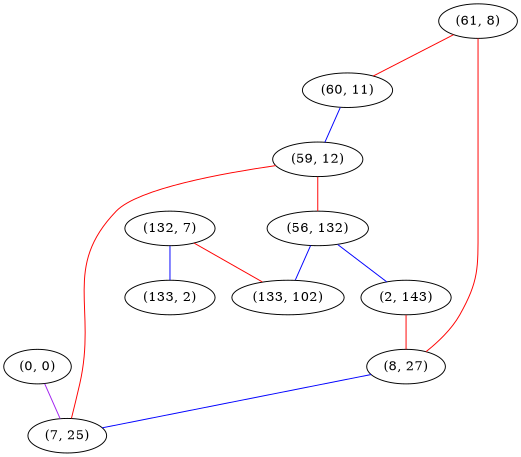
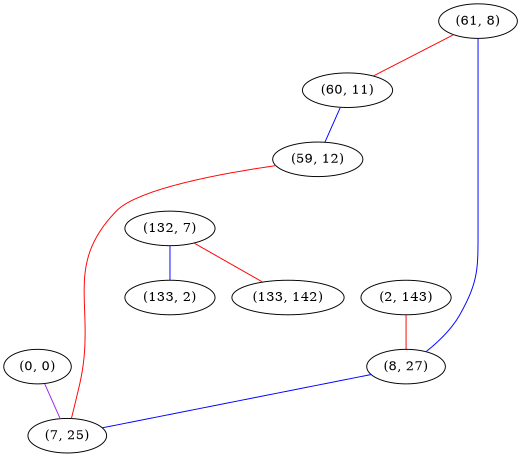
(478, 203) -> (478, 203)
(318, 228) -> none
(288, 298) -> (288, 298)
